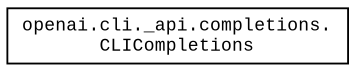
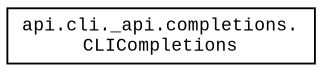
(178, 36) -> (161, 36)
